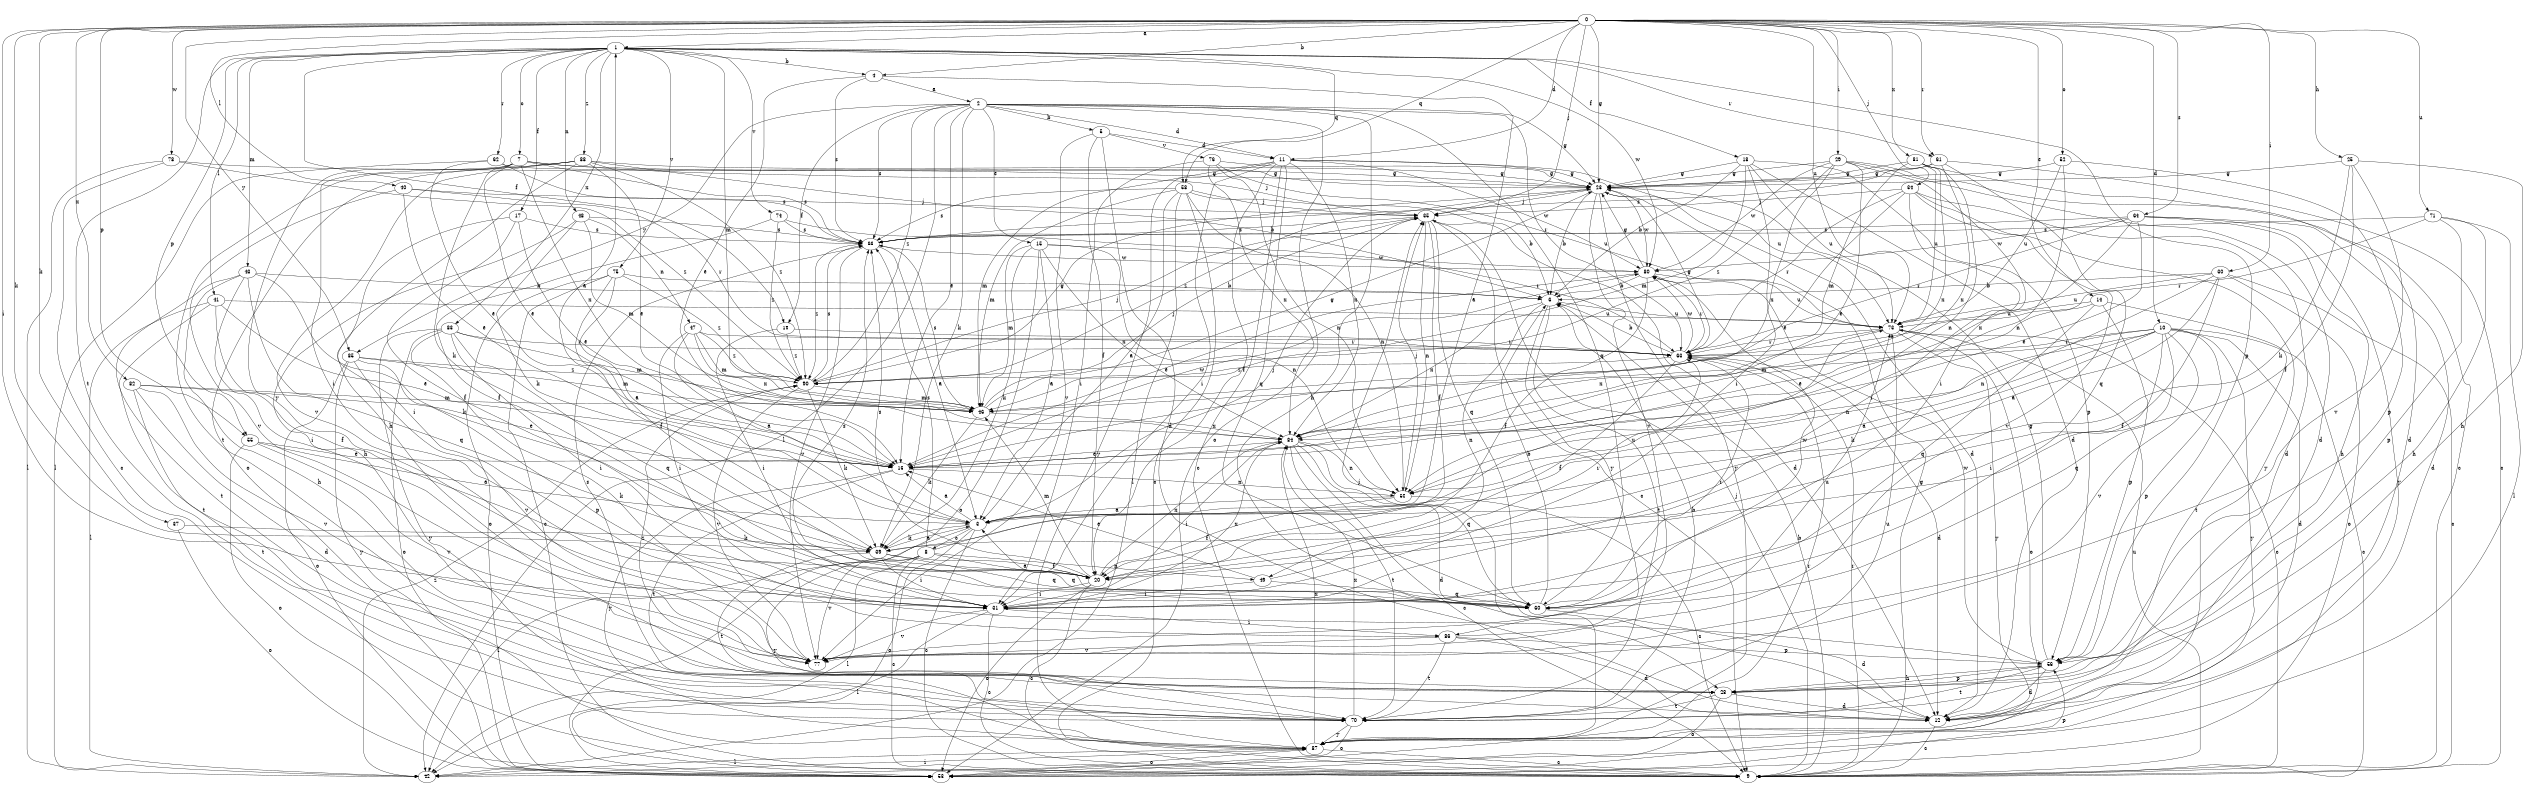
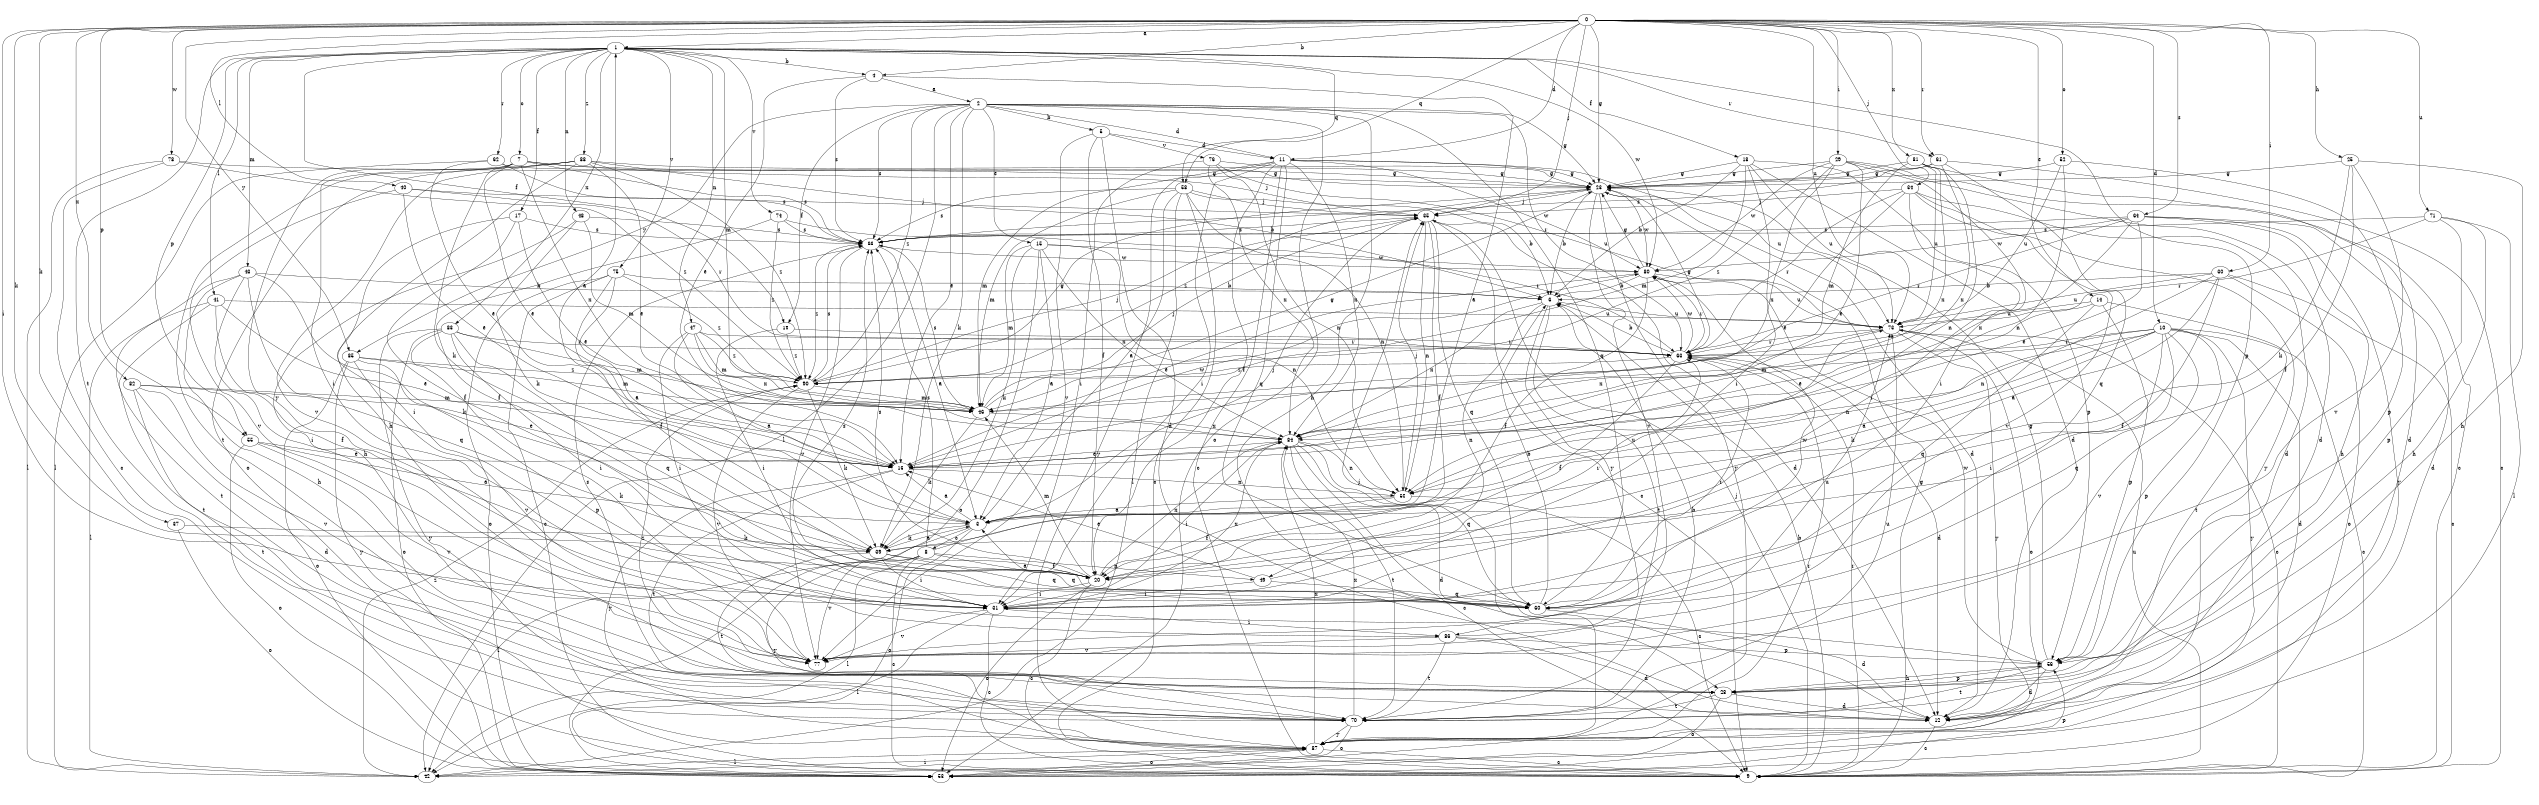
(646, 261) -> (713, 154)
(1050, 765) -> none
